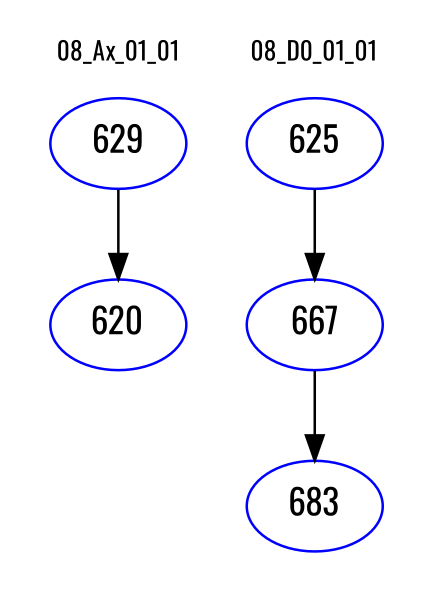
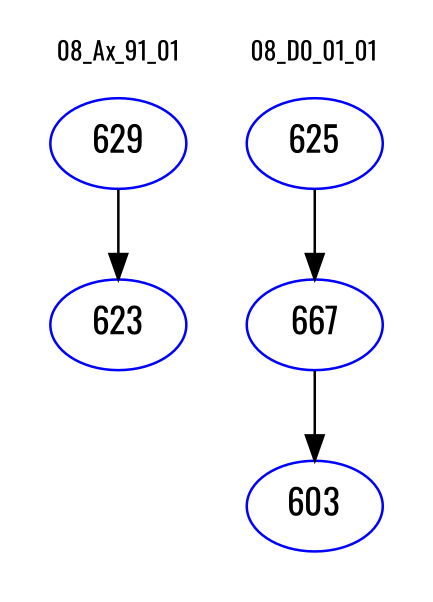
(118, 54) -> (118, 54)
(118, 325) -> (118, 325)
(315, 506) -> (315, 506)
